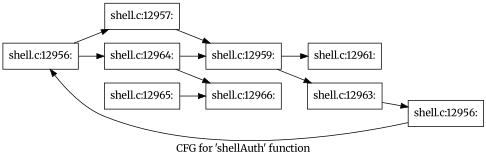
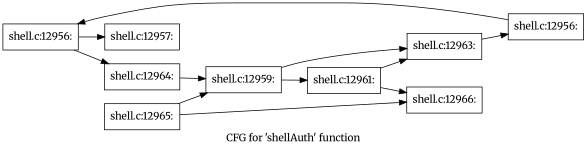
(189, 35) -> (189, 100)
none -> (390, 65)
(189, 75) -> (390, 89)
